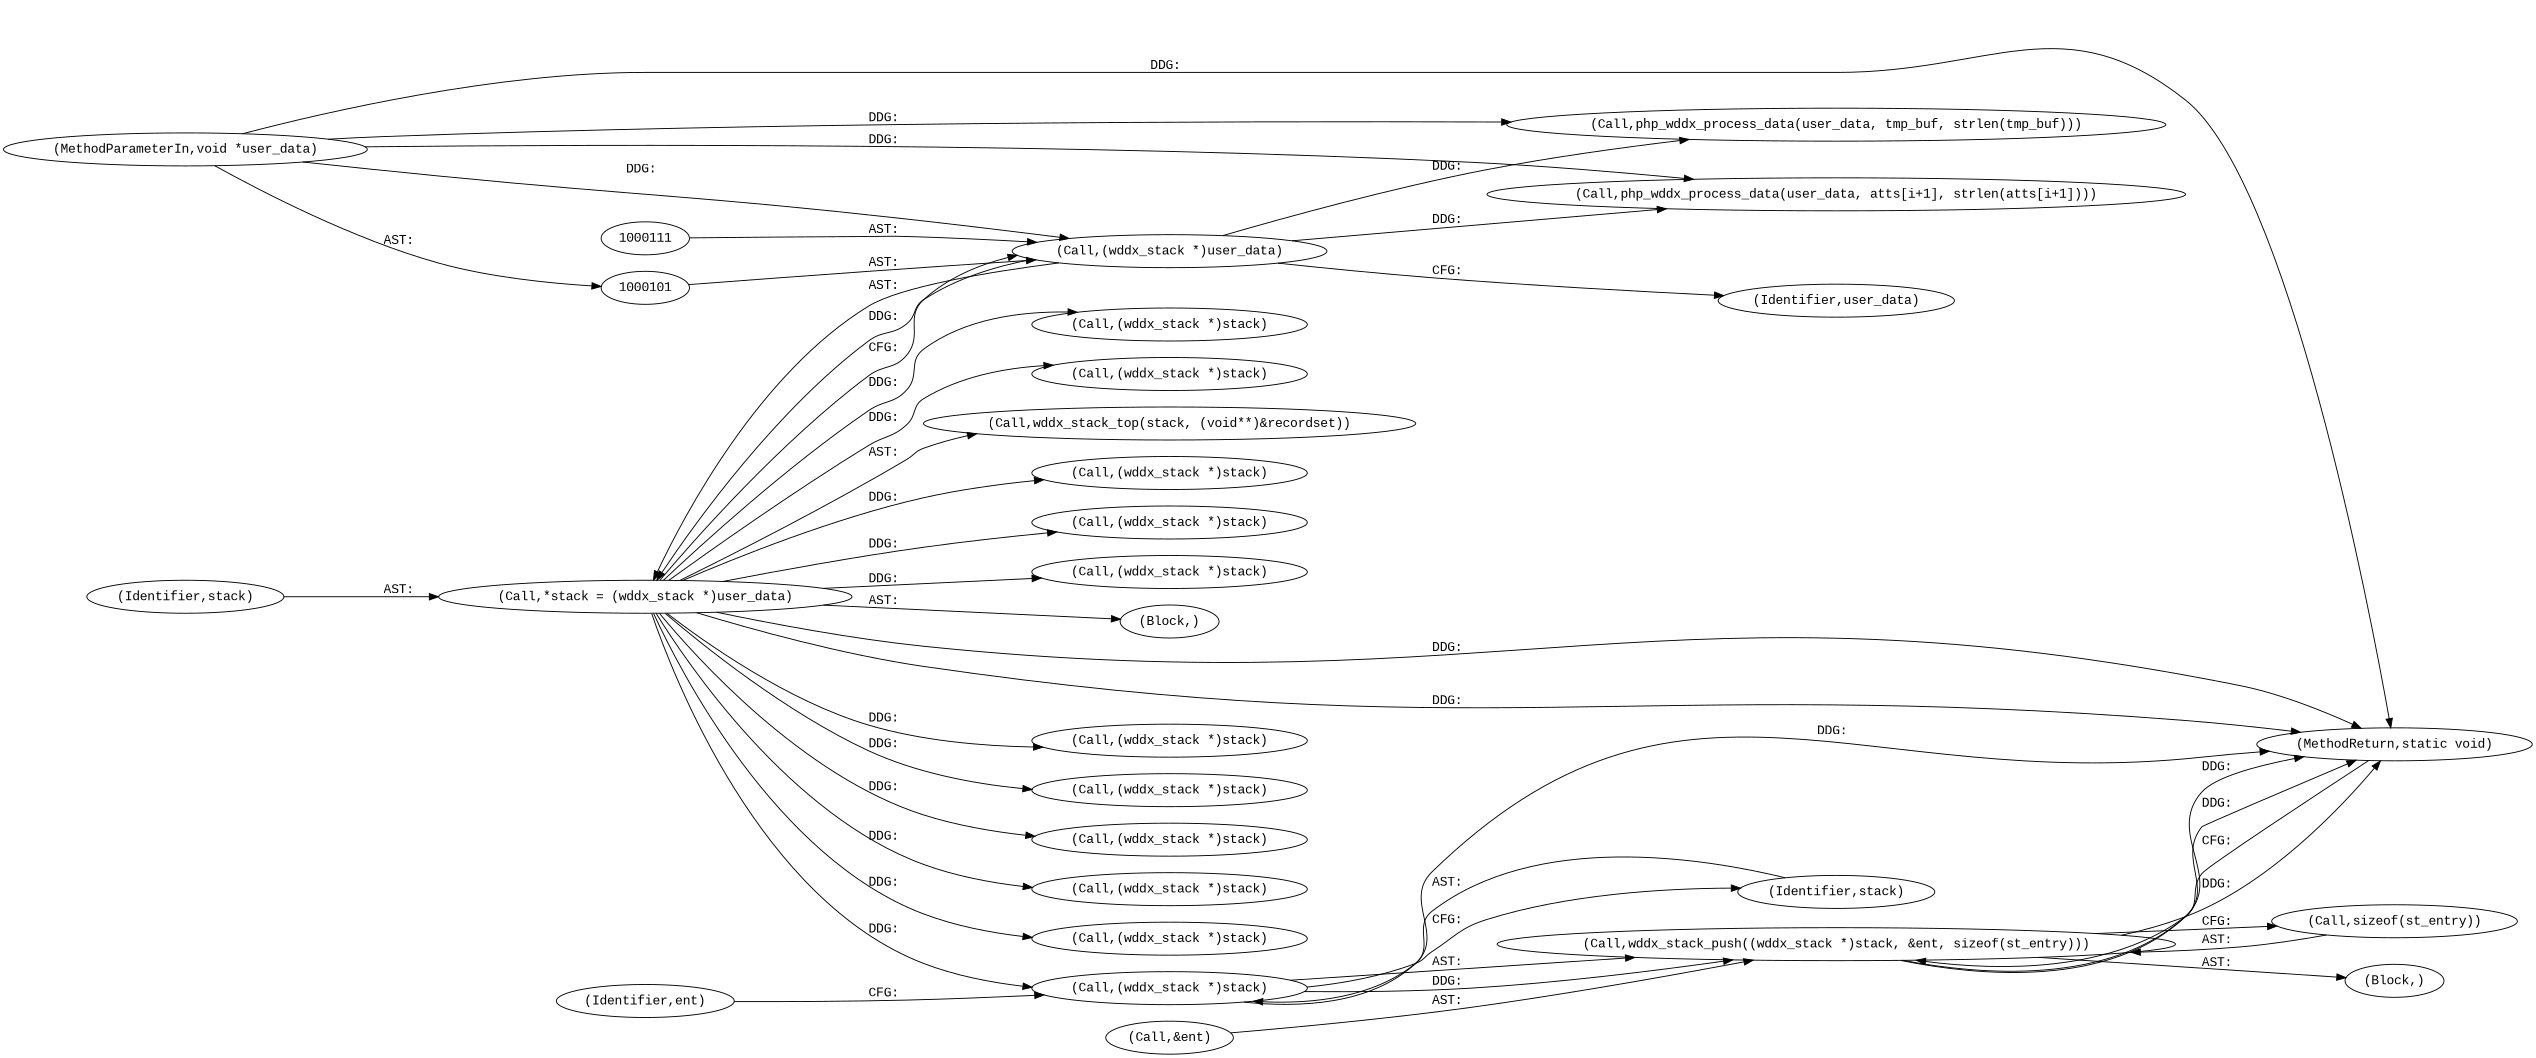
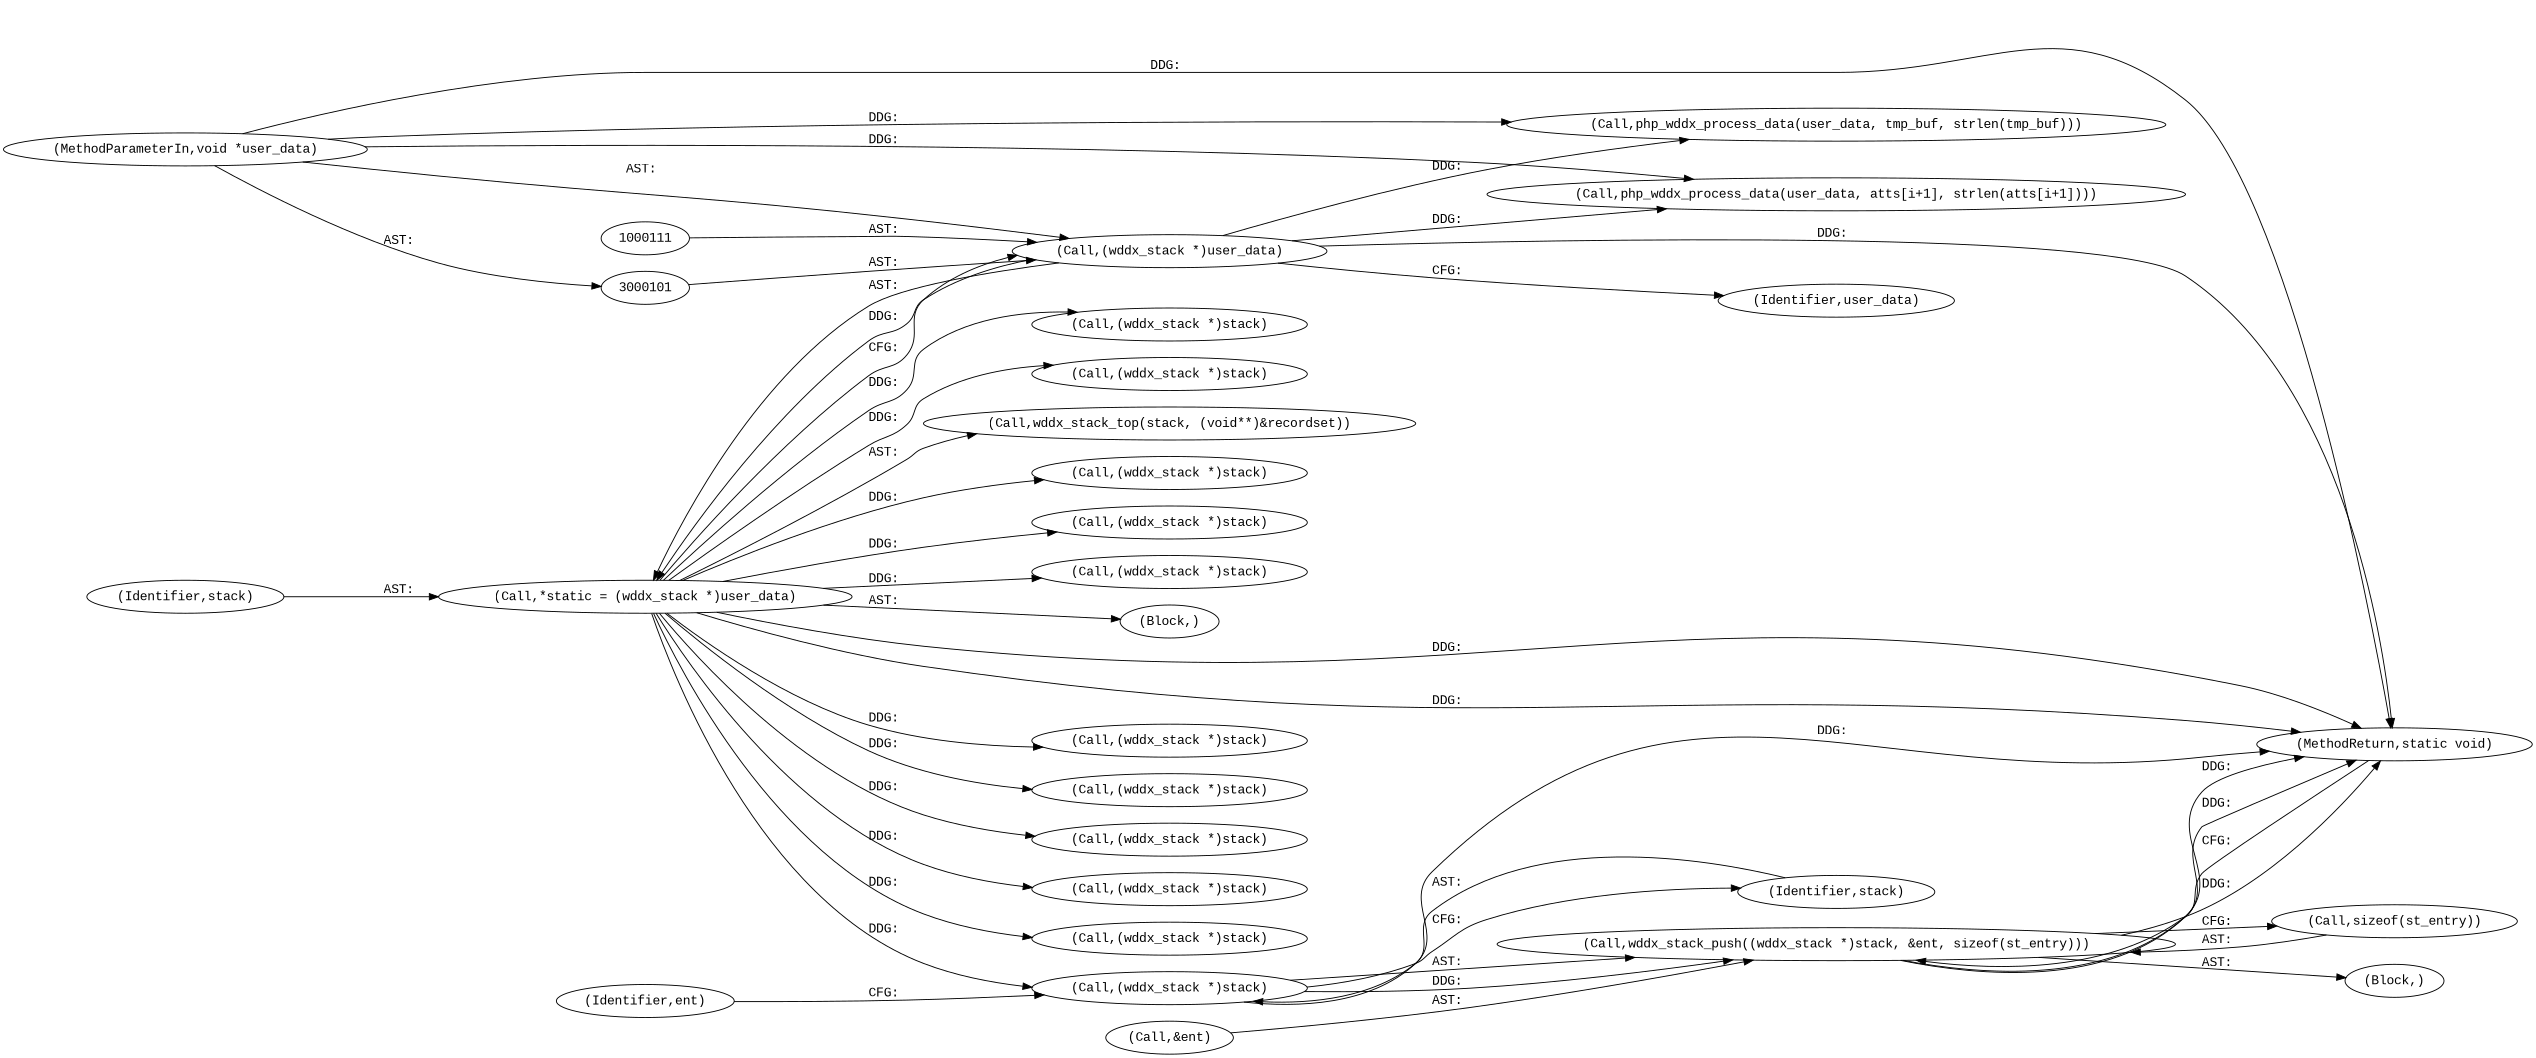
(645, 169) -> (645, 169)
none -> (2005, 247)
(645, 288) -> (645, 288)
(645, 597) -> (645, 597)
